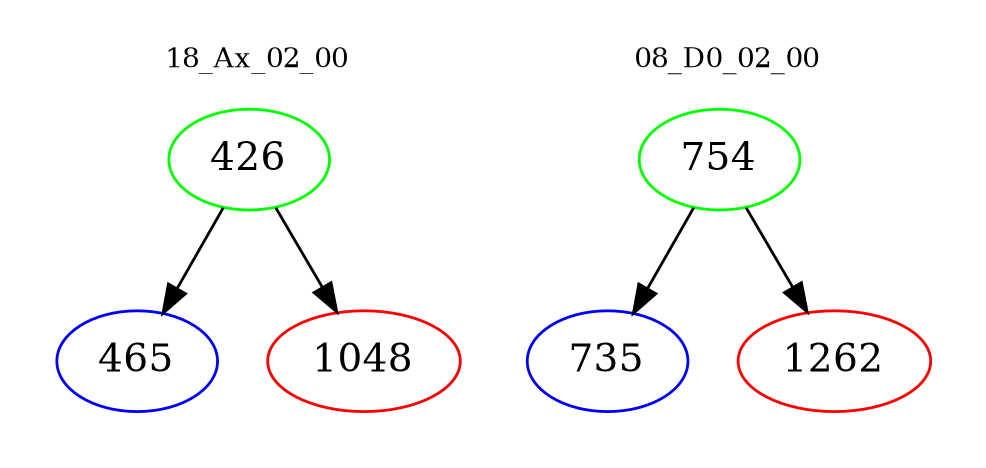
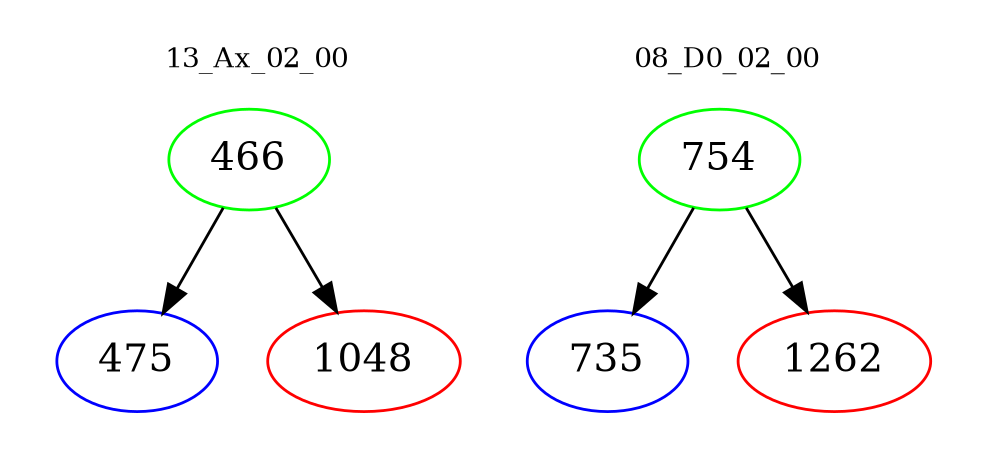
(258, 60) -> (258, 60)
(249, 160) -> (249, 160)
(137, 361) -> (137, 361)
